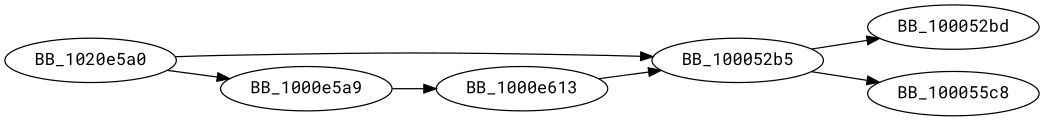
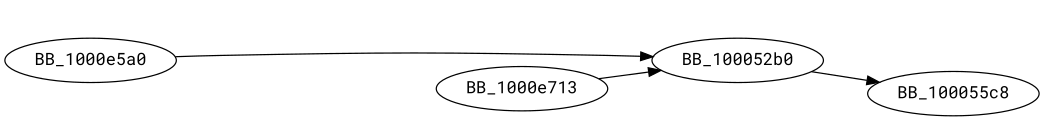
(953, 27) -> none
(91, 60) -> (91, 60)
(738, 60) -> (738, 60)
(306, 89) -> none
(522, 89) -> (522, 89)
